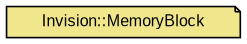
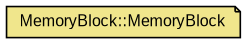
(123, 22) -> (123, 22)
